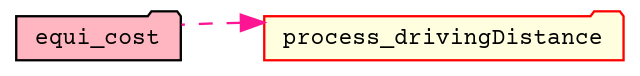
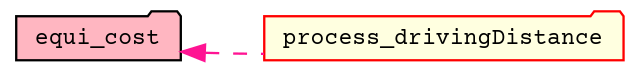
(211, 24) -> (235, 54)
